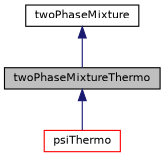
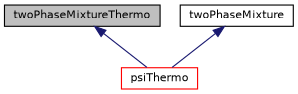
(82, 53) -> (194, 50)
